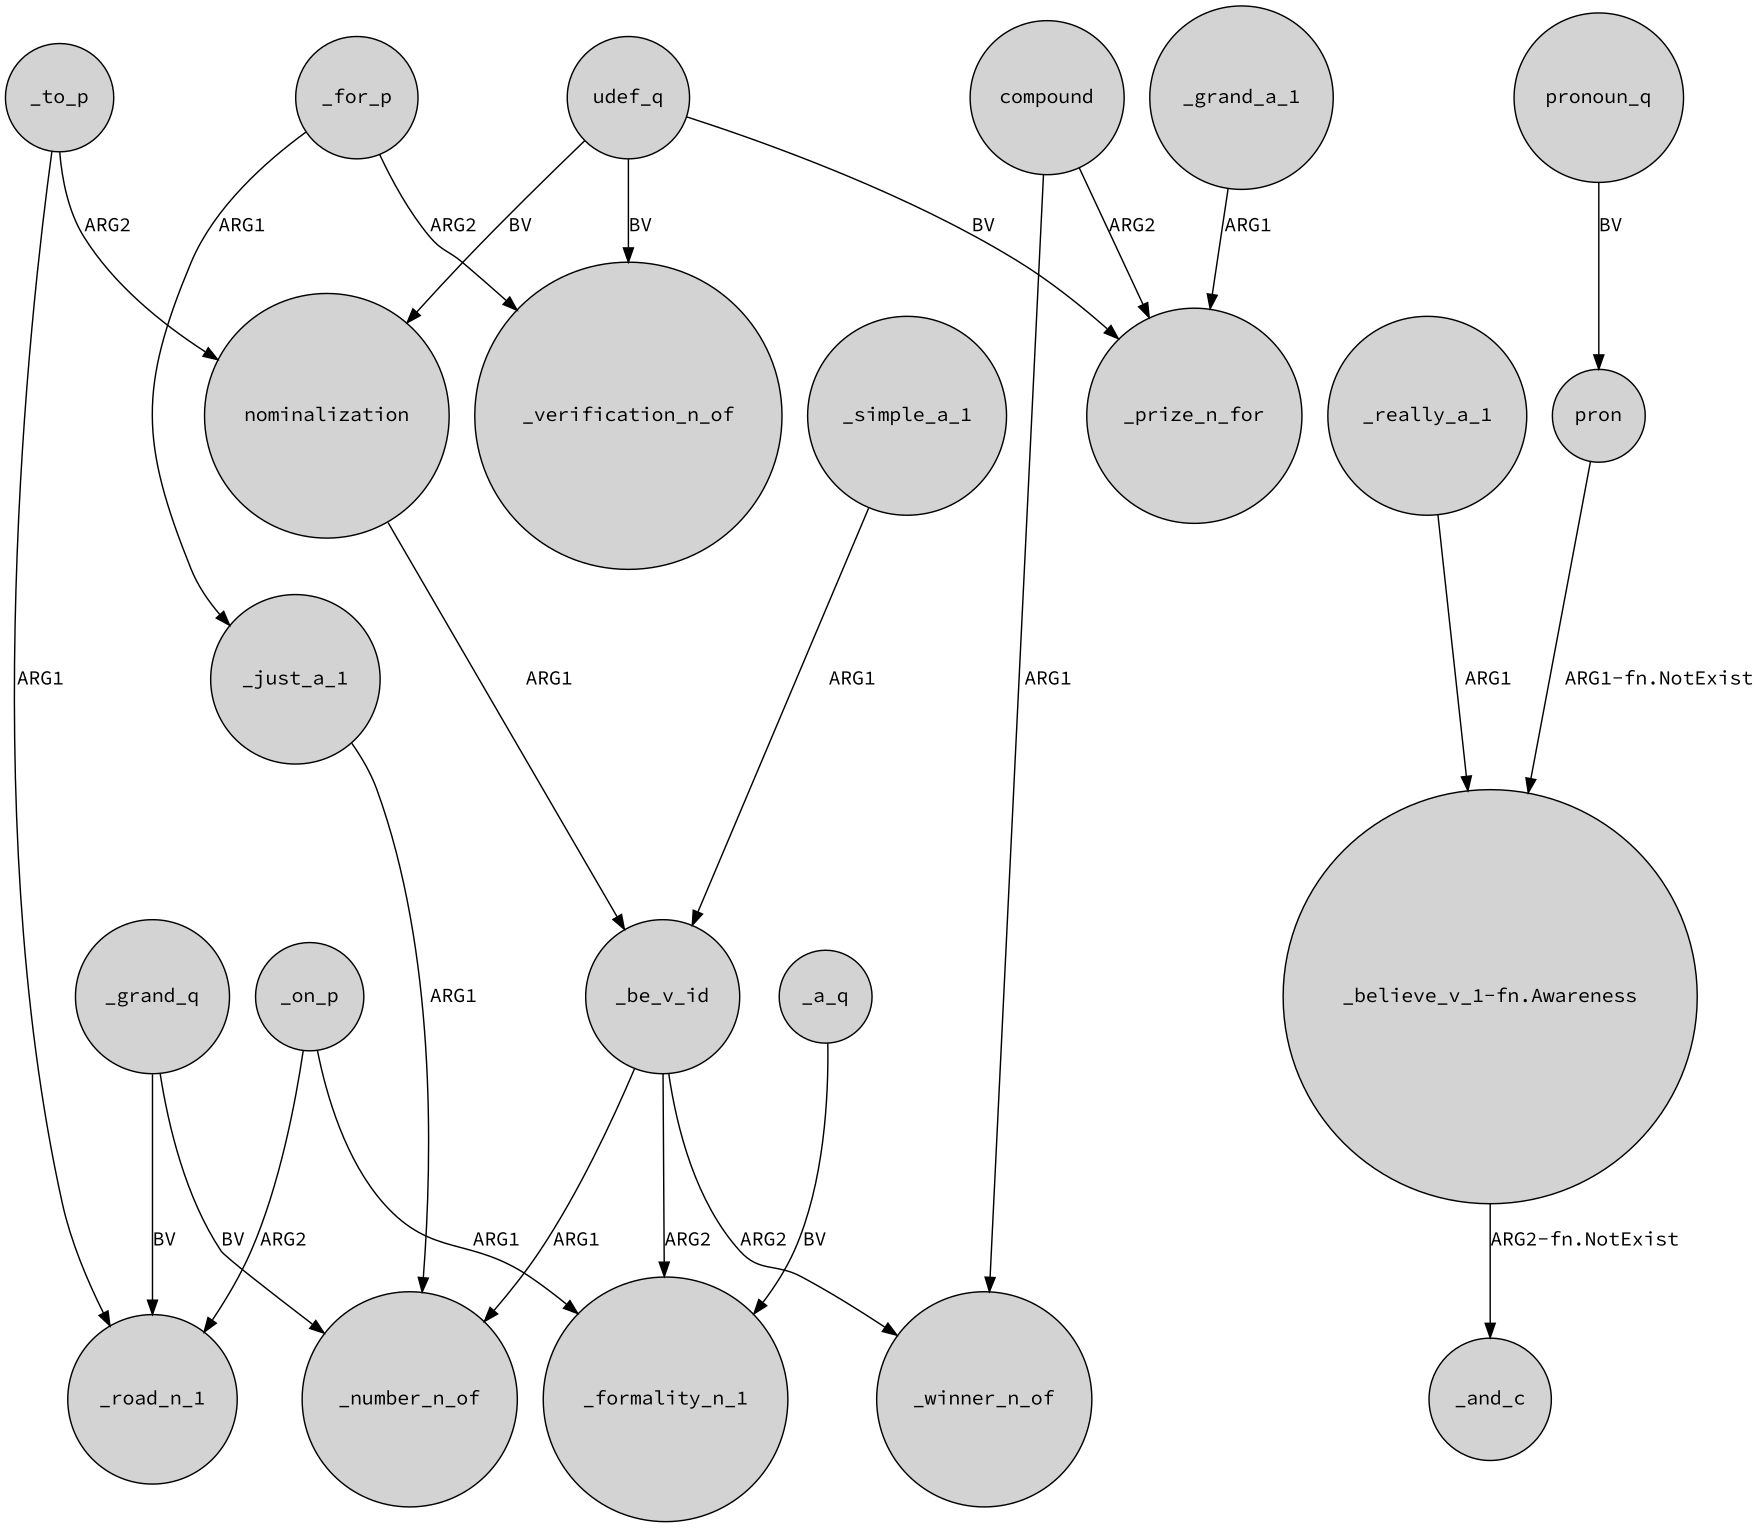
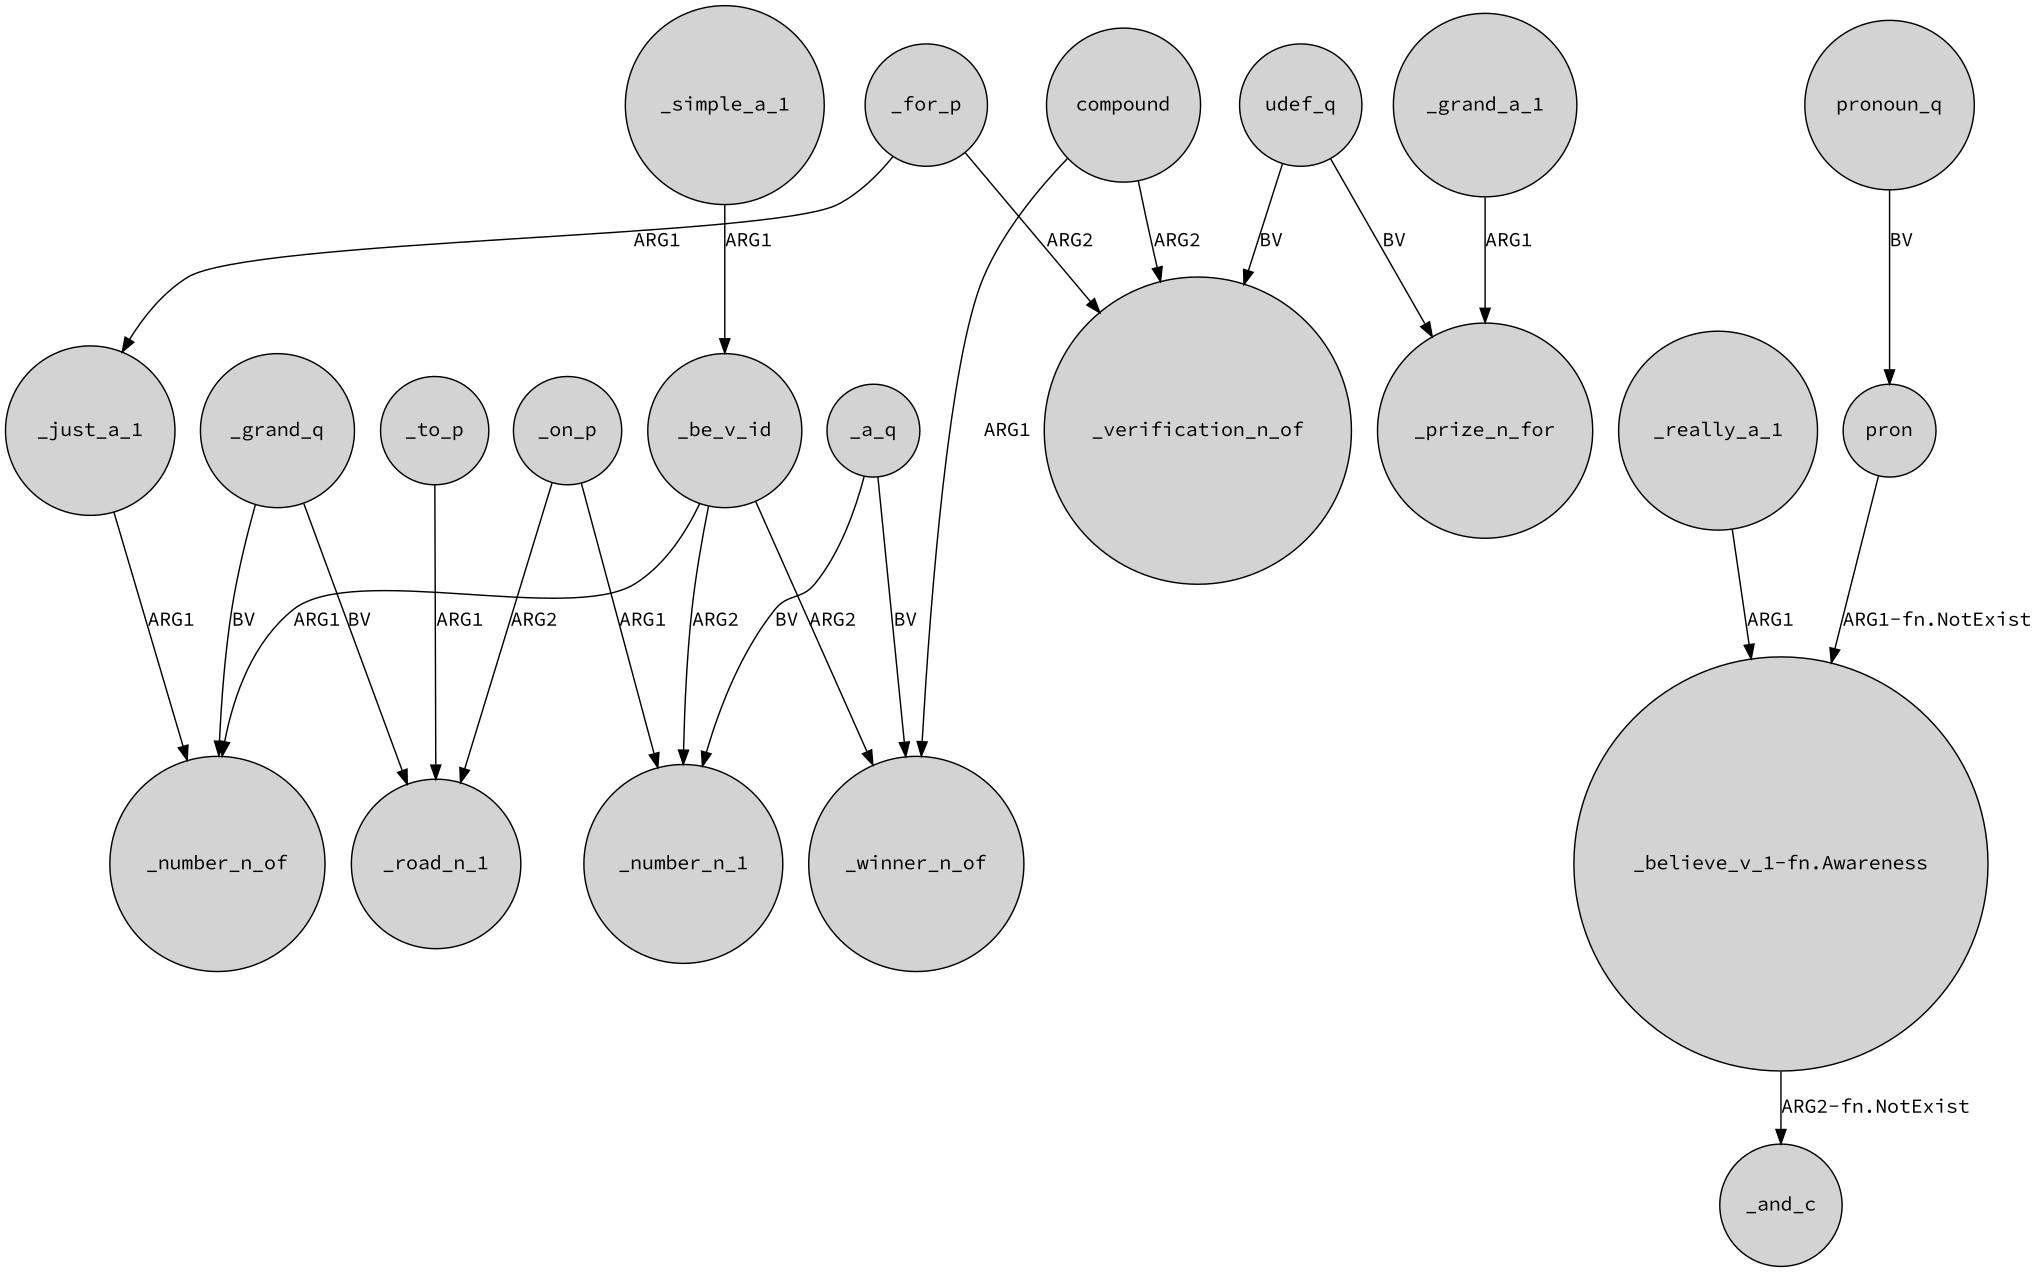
(1111, 236) -> (1147, 224)
(327, 416) -> none
none -> (891, 610)
(666, 1399) -> (683, 864)
